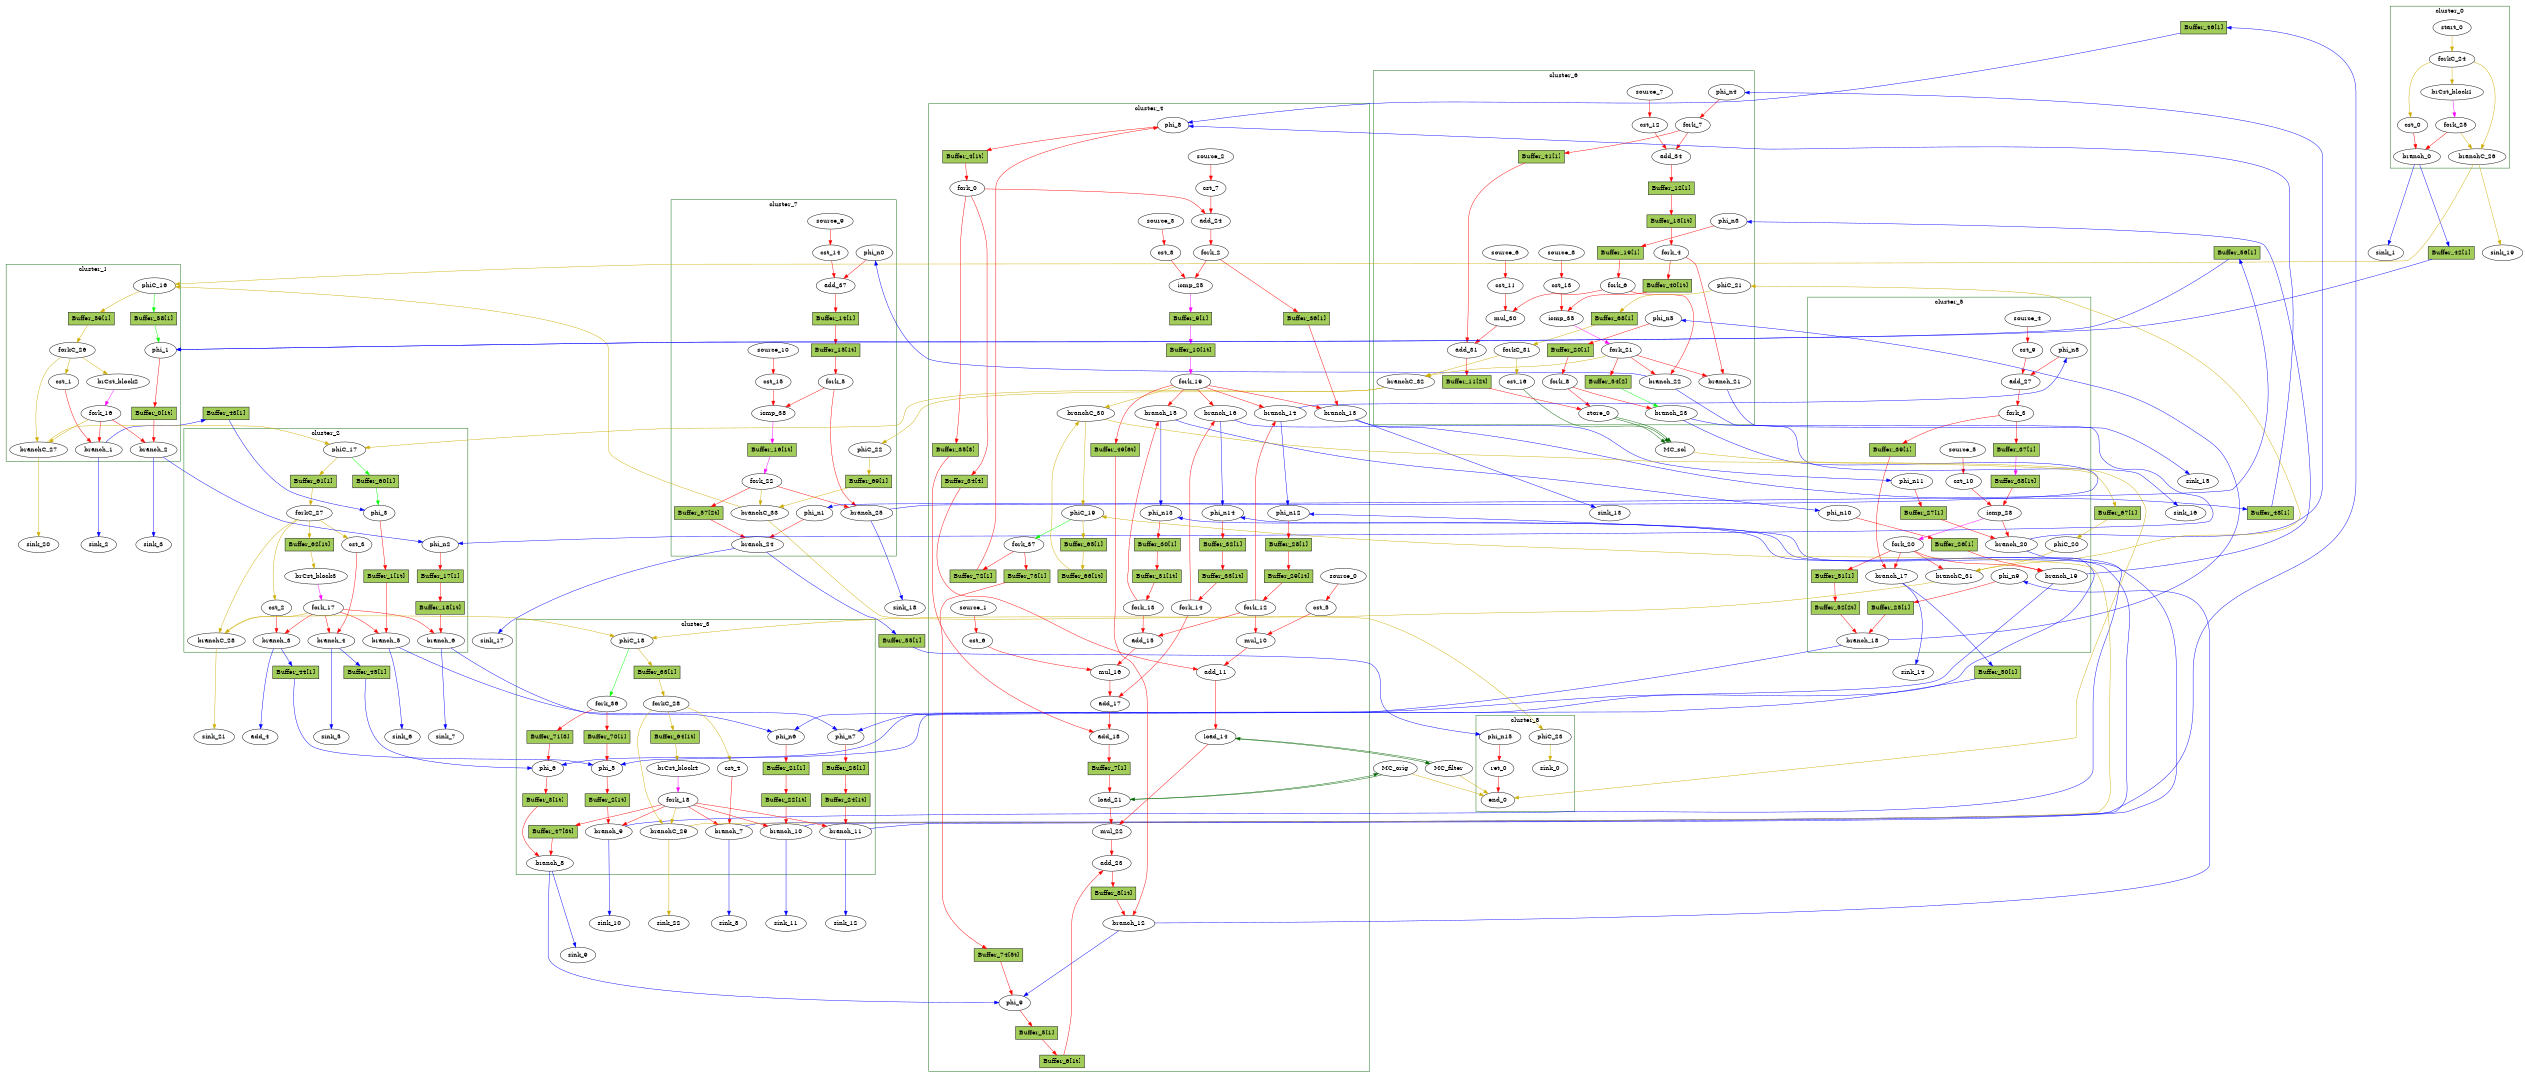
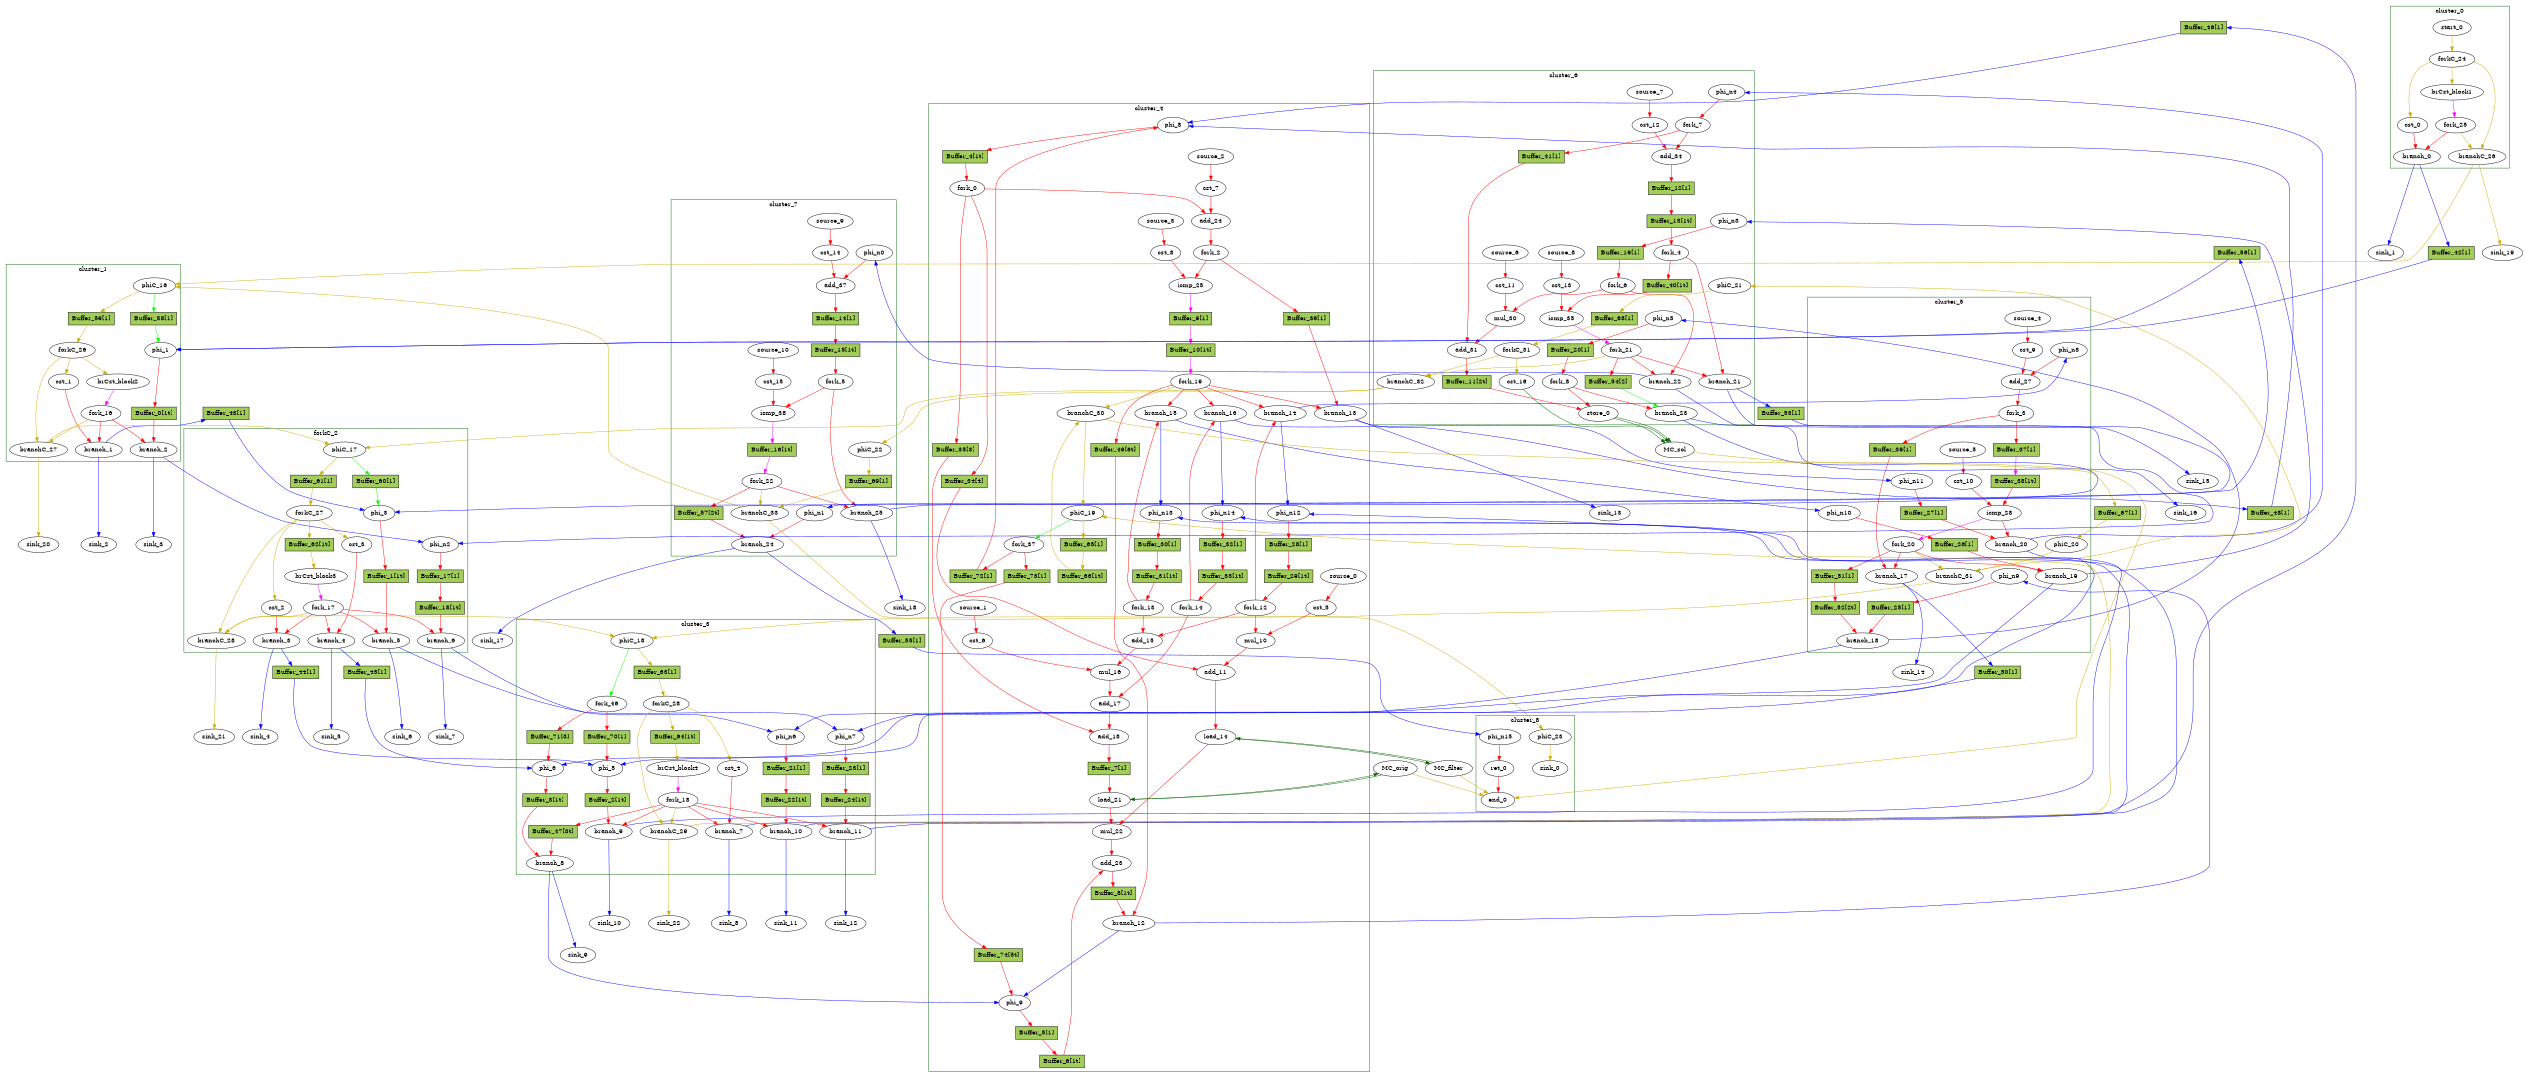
none -> (1781, 413)
(326, 433) -> (326, 433)
(1927, 559) -> (1927, 559)
(607, 704) -> (607, 704)
(260, 737) -> (260, 737)
